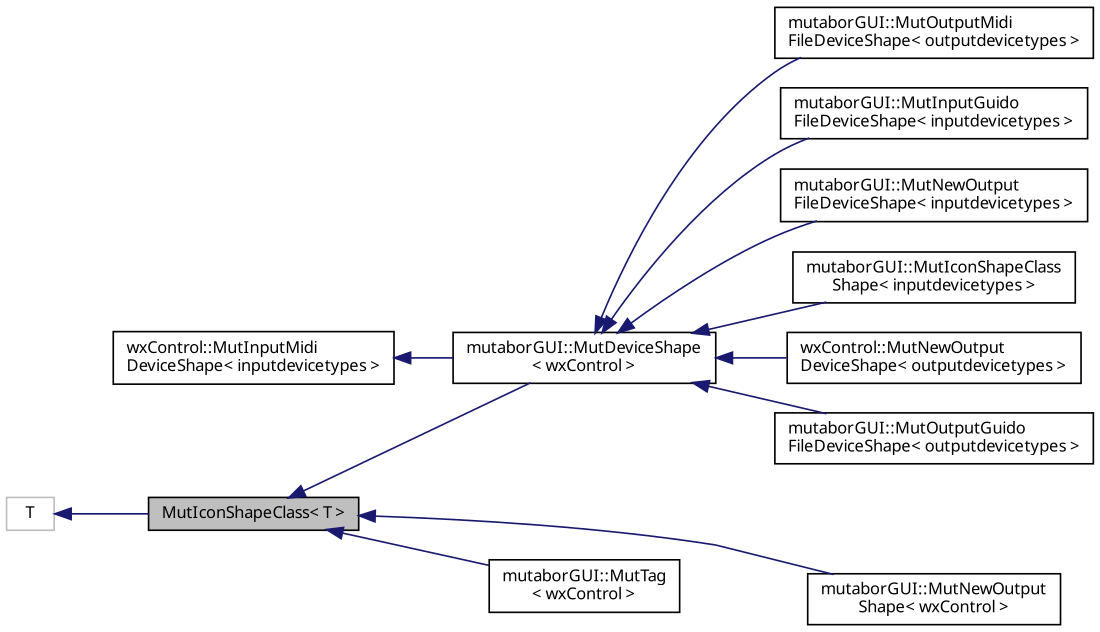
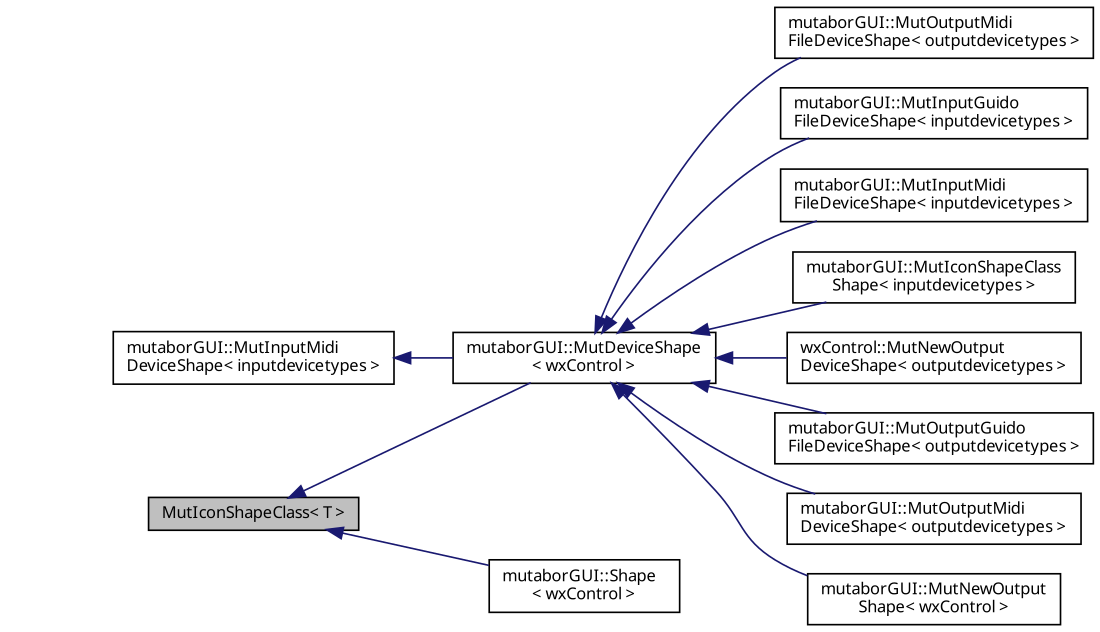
(934, 195) -> (934, 195)
(254, 358) -> (254, 358)
(30, 514) -> none
none -> (934, 519)
(607, 531) -> (714, 489)
(584, 586) -> (584, 586)
